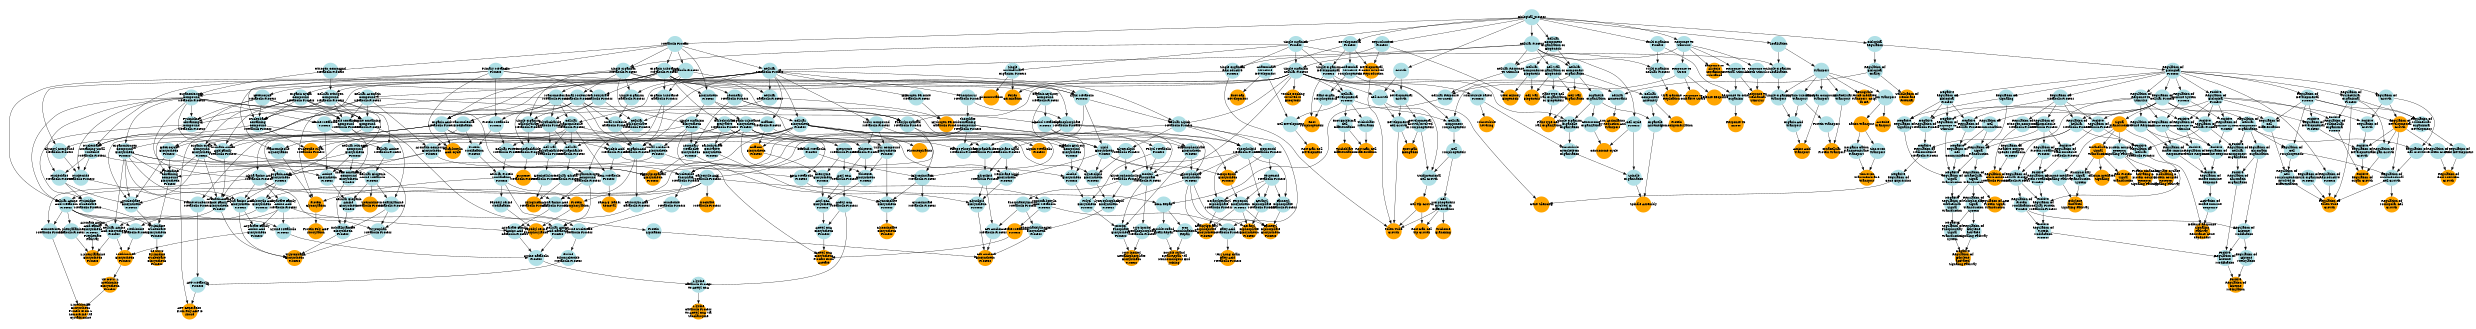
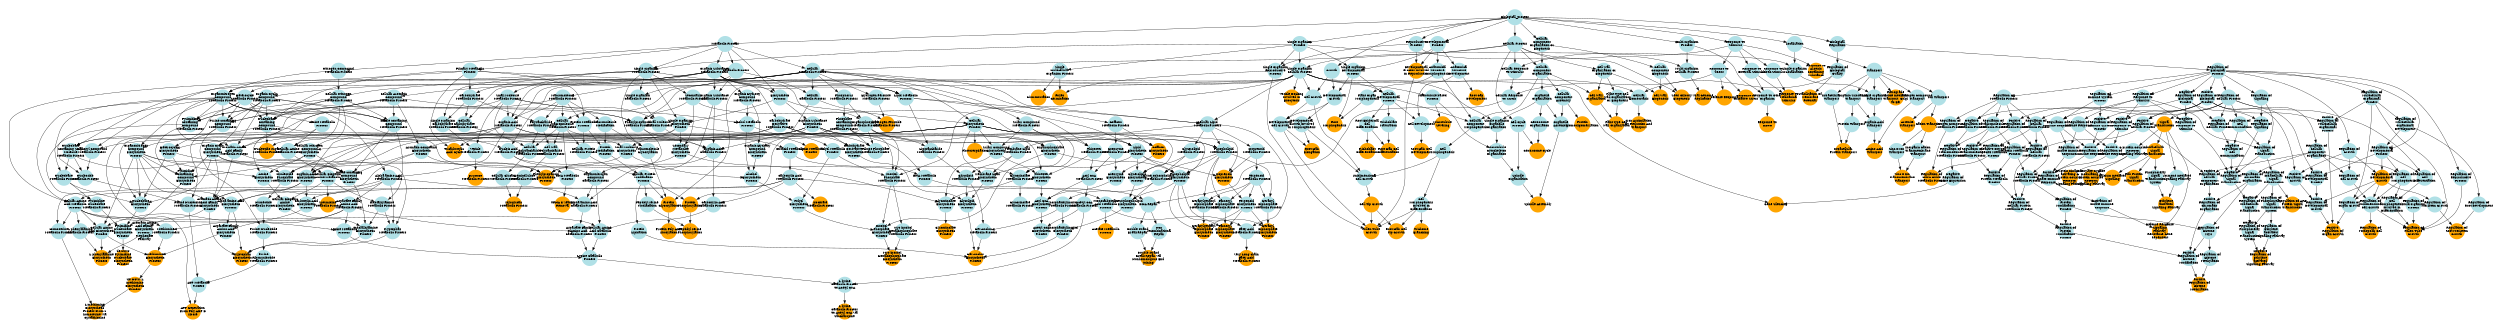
(2364, 108) -> (2395, 136)
(528, 151) -> (476, 151)
(2244, 231) -> (2209, 231)
(824, 258) -> none
